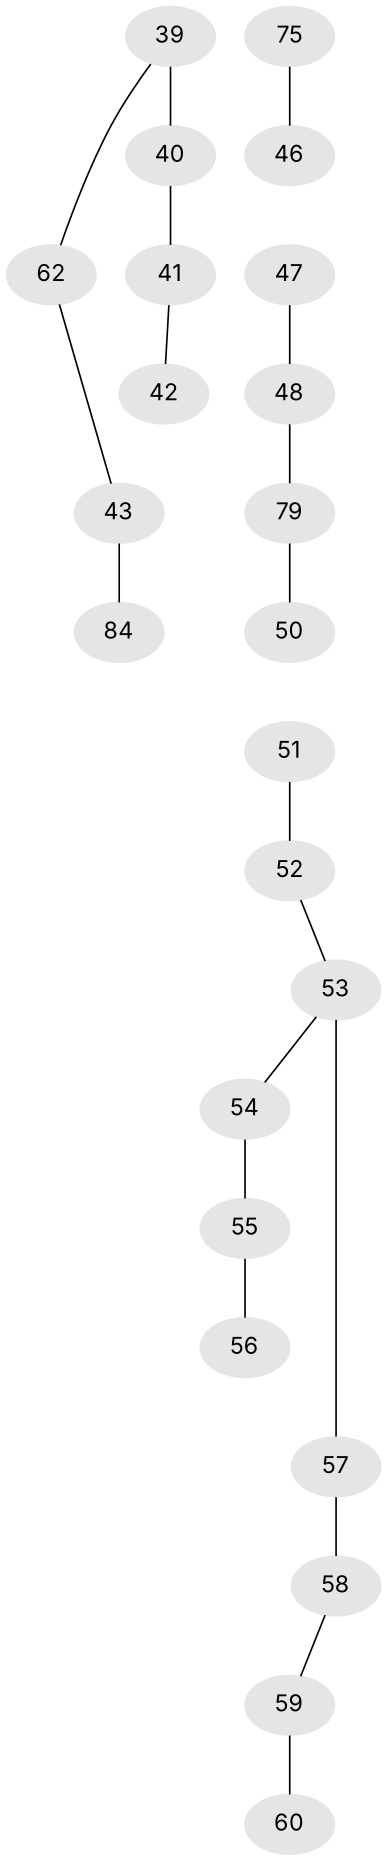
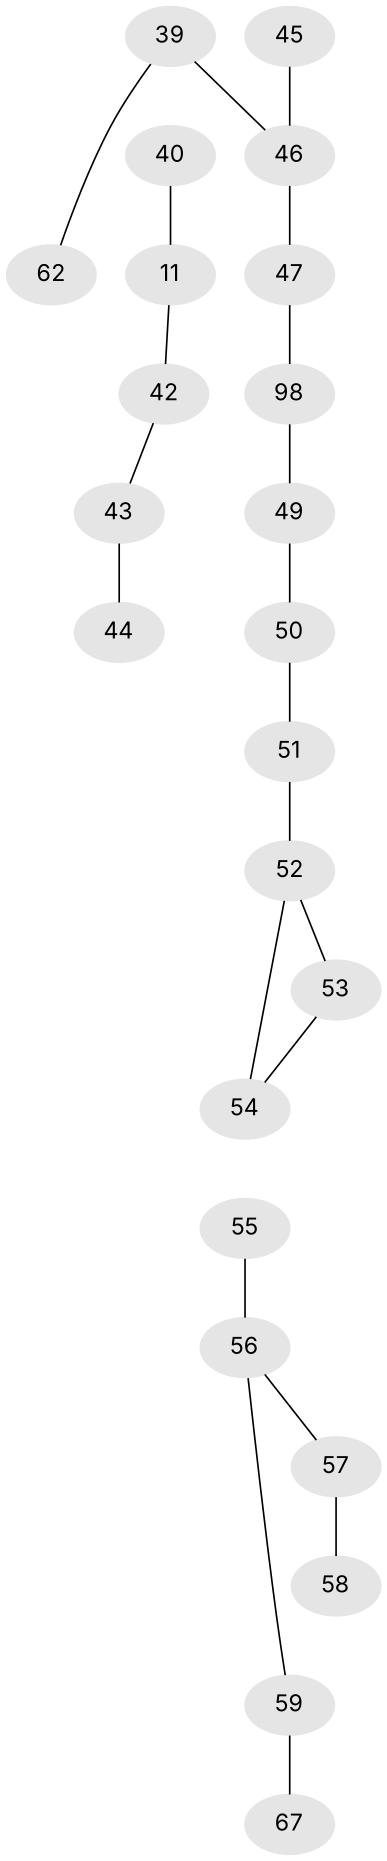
(290, 36) -> (290, 36)
(171, 96) -> (230, 96)
none -> (290, 215)
(171, 275) -> (171, 275)
(85, 394) -> (142, 453)
(290, 394) -> (290, 394)
(290, 513) -> (290, 513)
(119, 632) -> (119, 632)
none -> (290, 692)
(245, 1169) -> (267, 990)
(336, 1228) -> (291, 1407)
(313, 1646) -> (265, 1527)
(290, 1824) -> (290, 1824)
